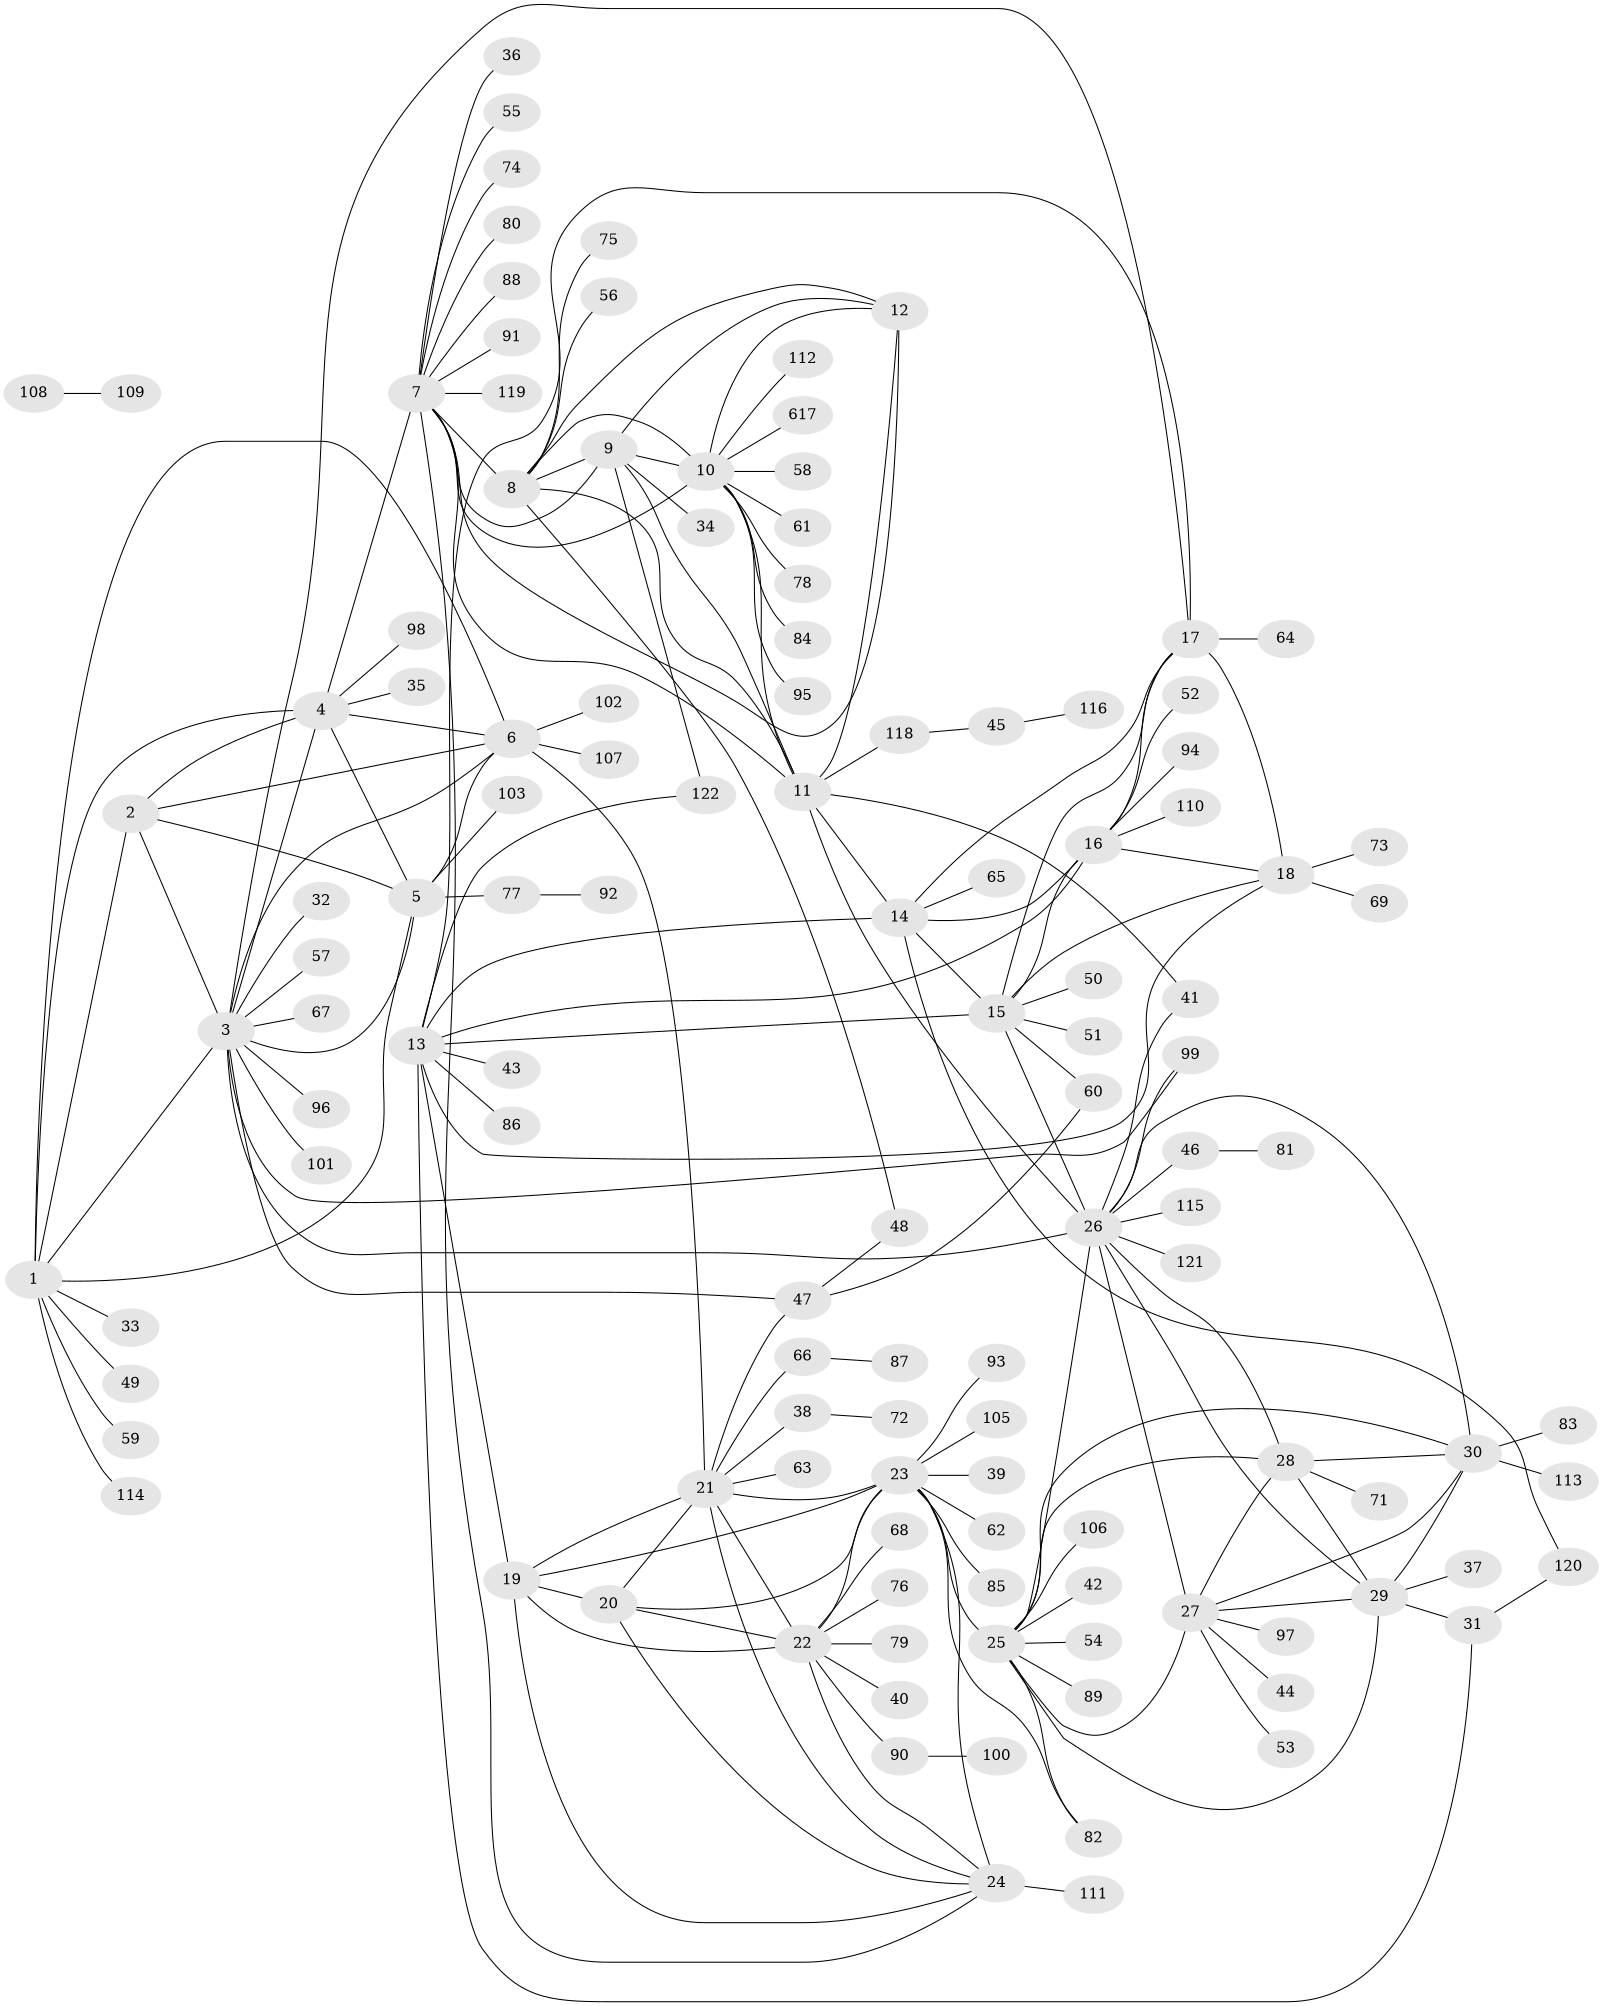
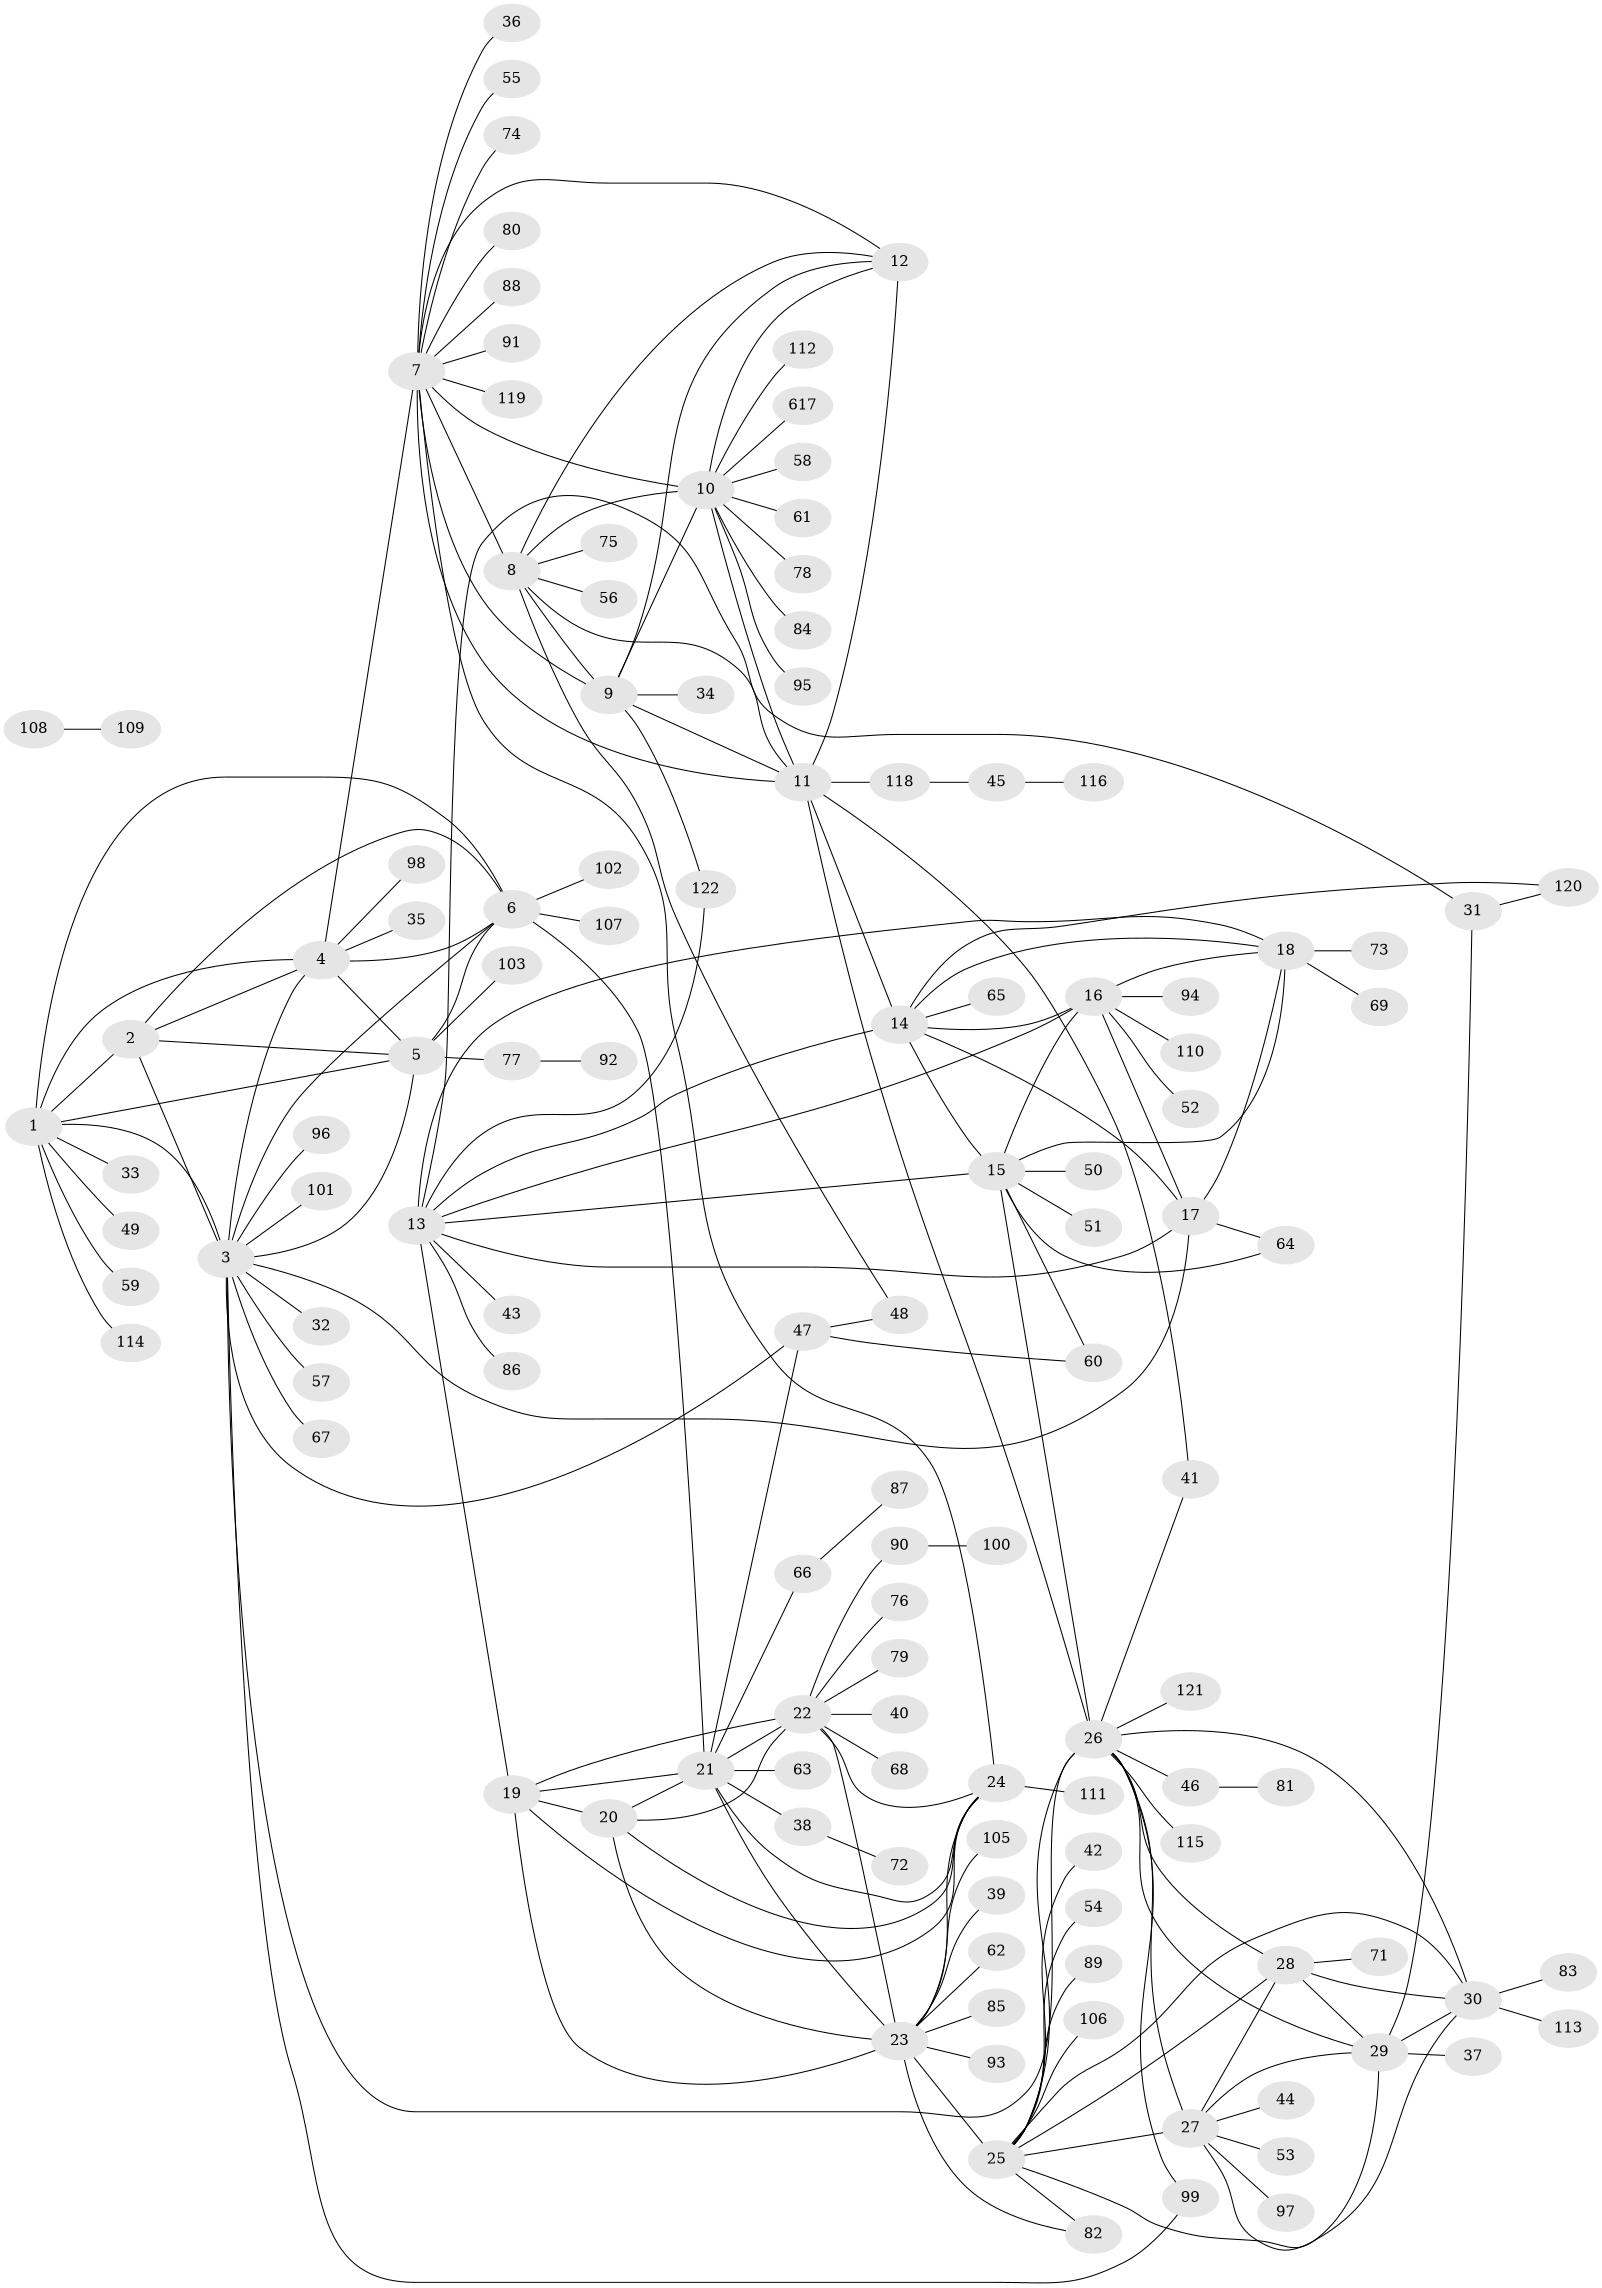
(1070, 810) -> (1117, 1271)
none -> (1078, 942)
